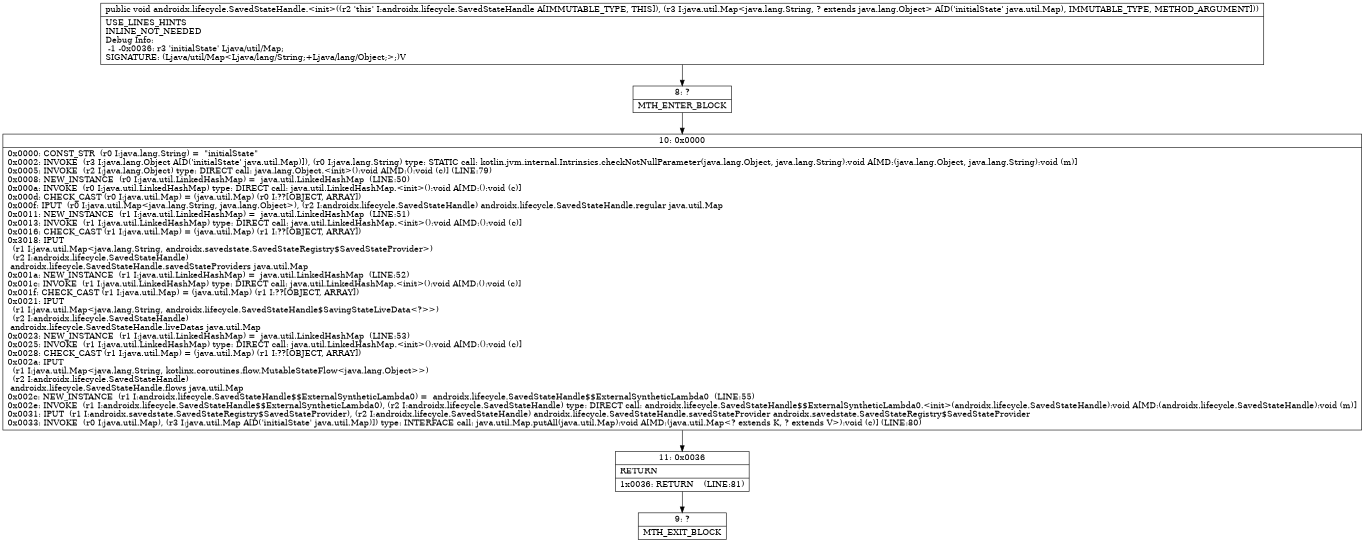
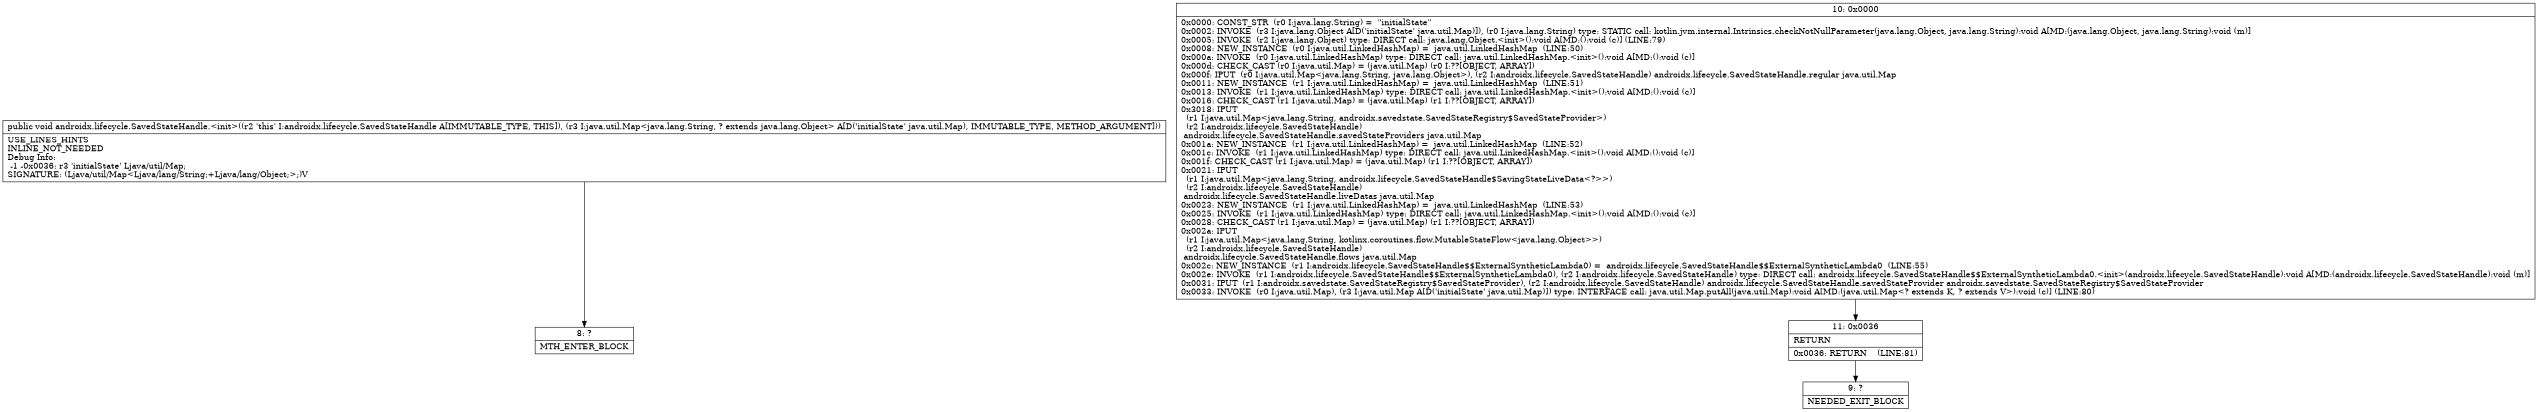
(682, 120) -> none
(682, 484) -> (1856, 354)
(682, 533) -> (1856, 402)
